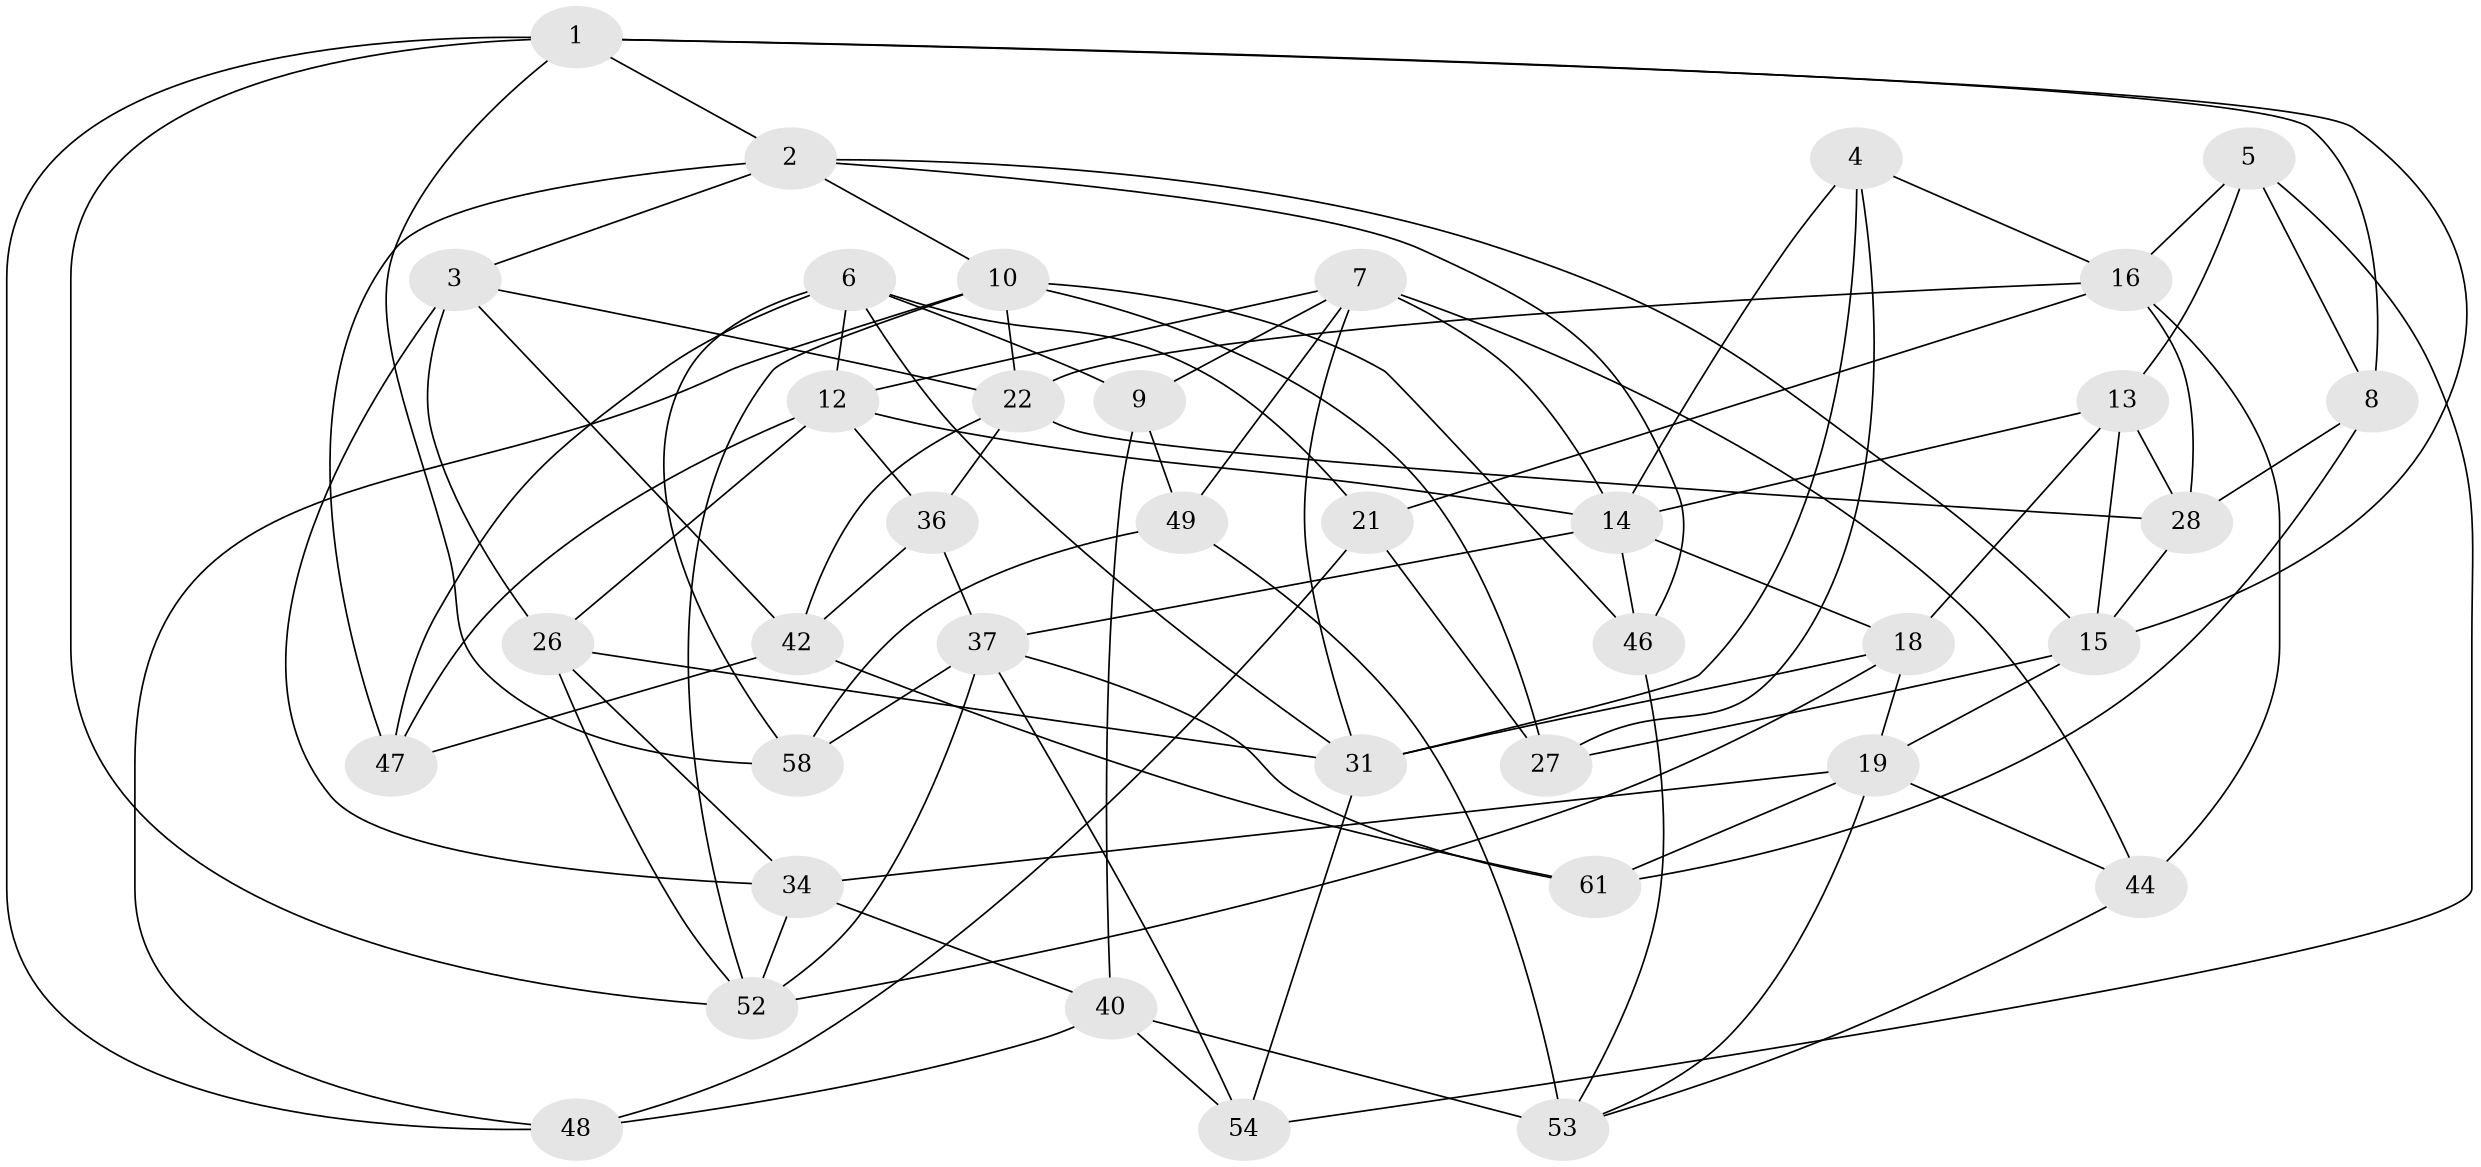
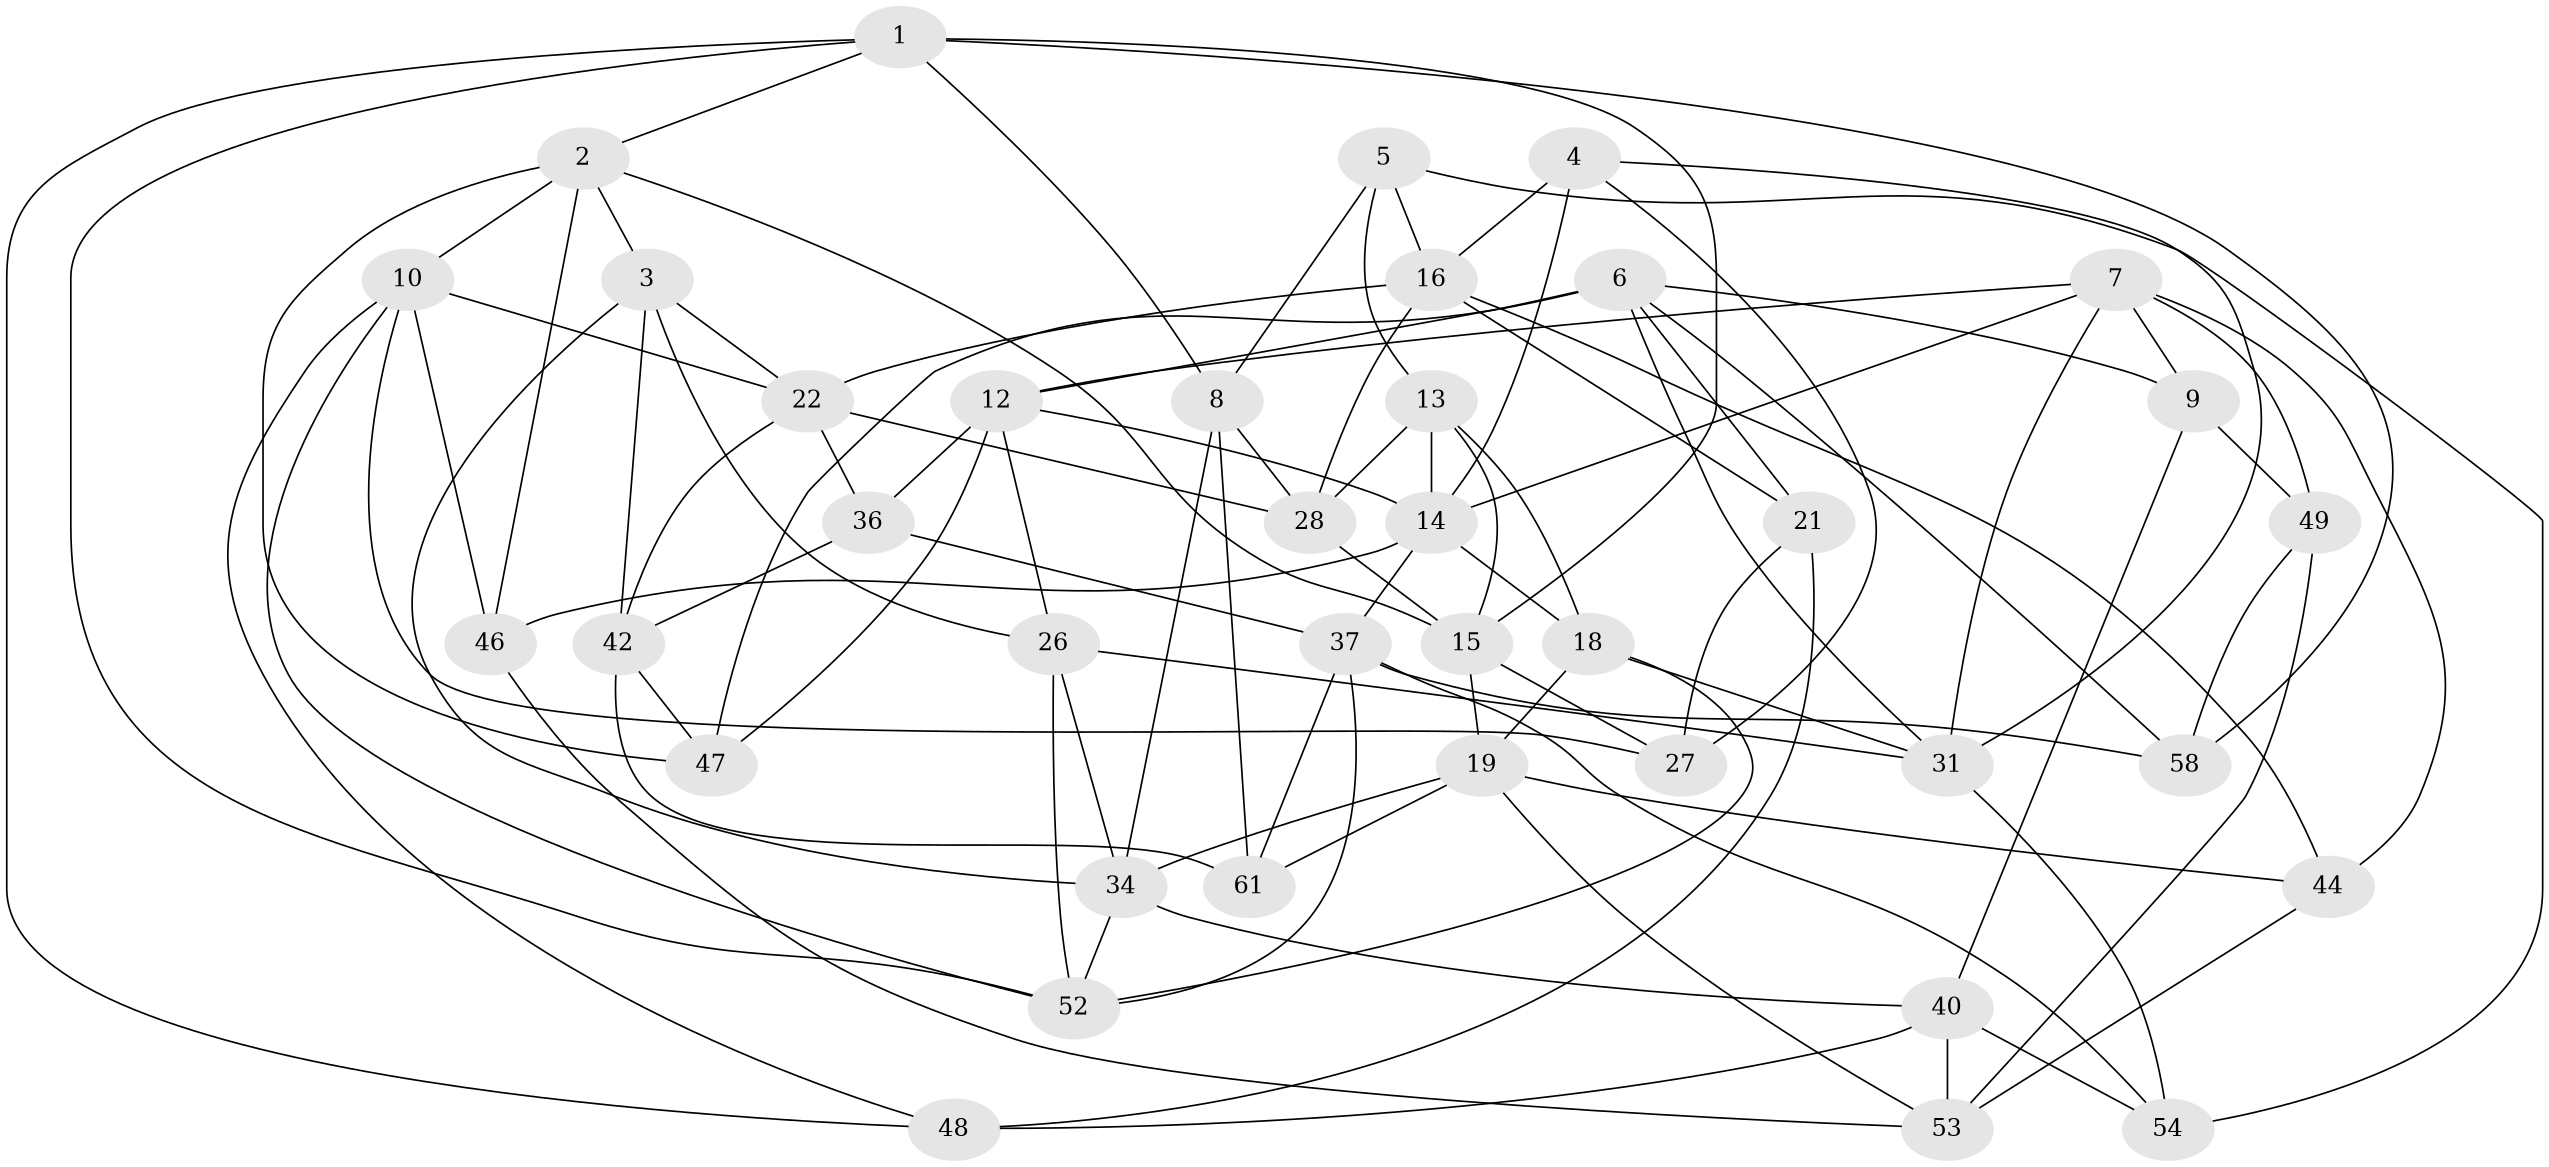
none -> (1169, 644)
